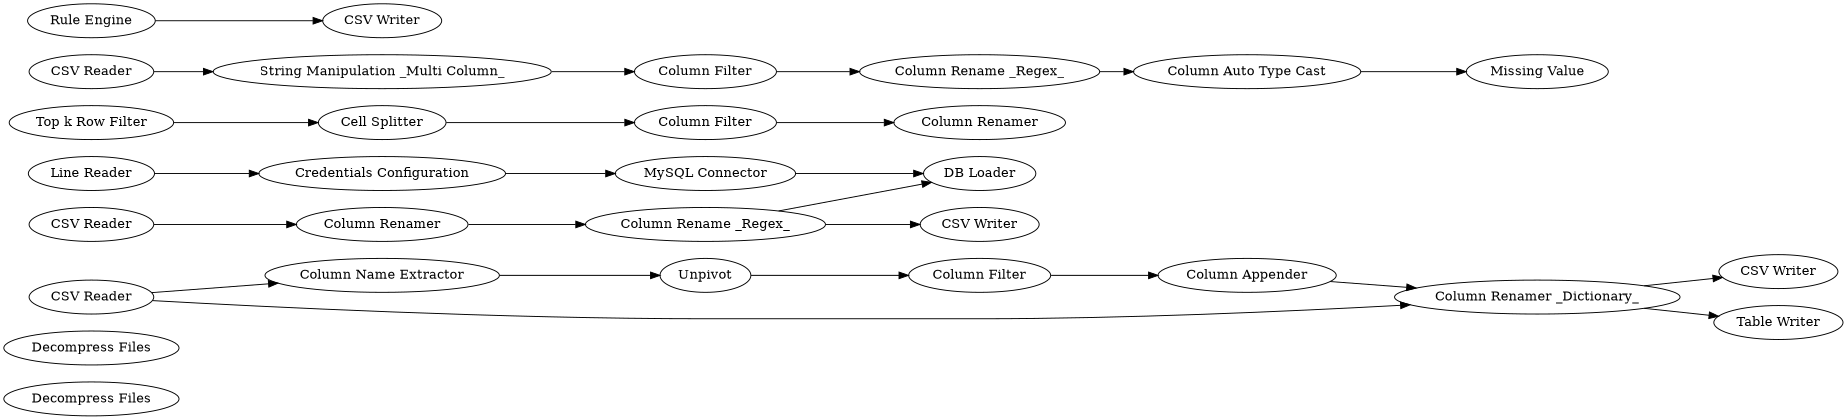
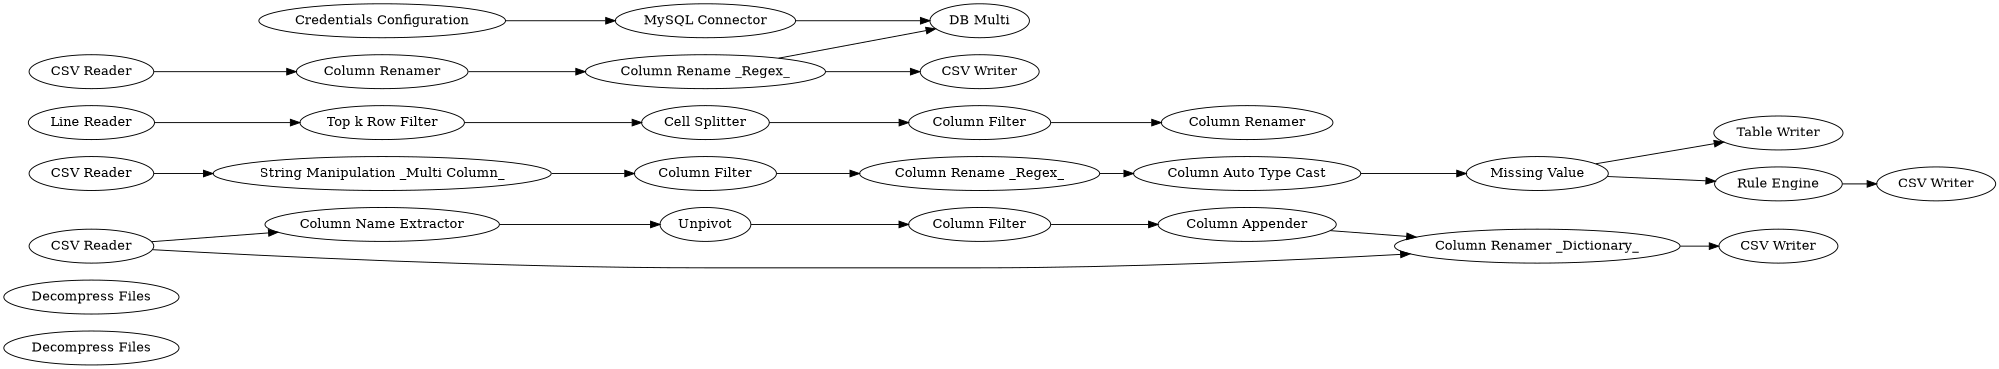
(202, 174) -> (222, 123)
(980, 174) -> (980, 21)
none -> (1657, 179)
(1677, 312) -> (1655, 154)
